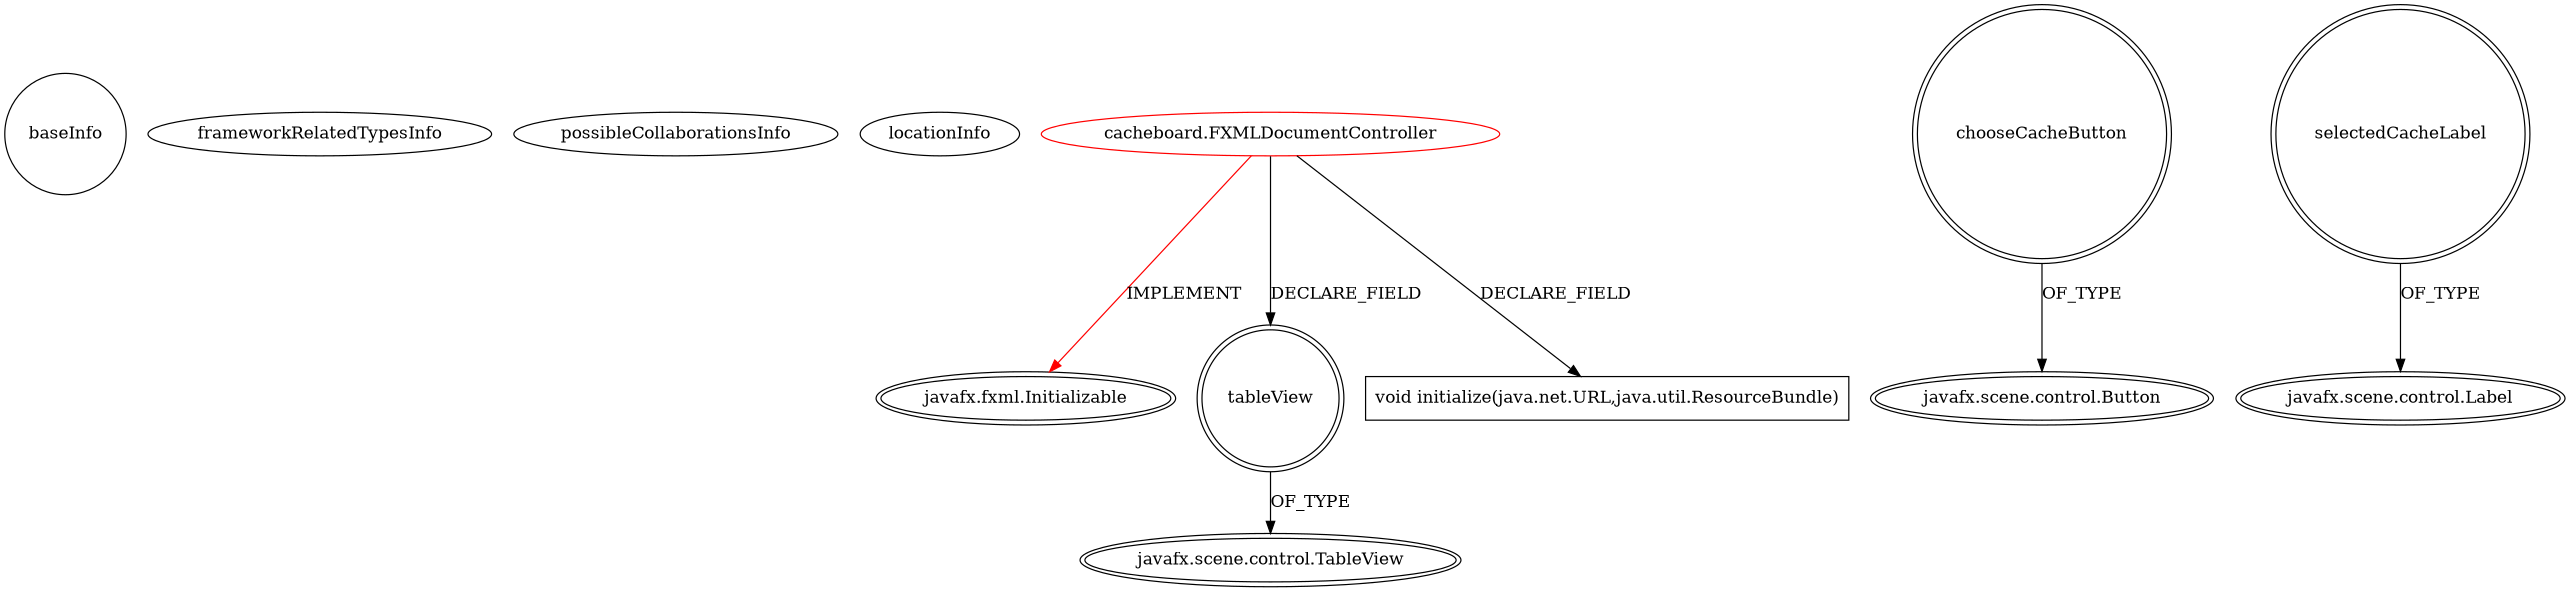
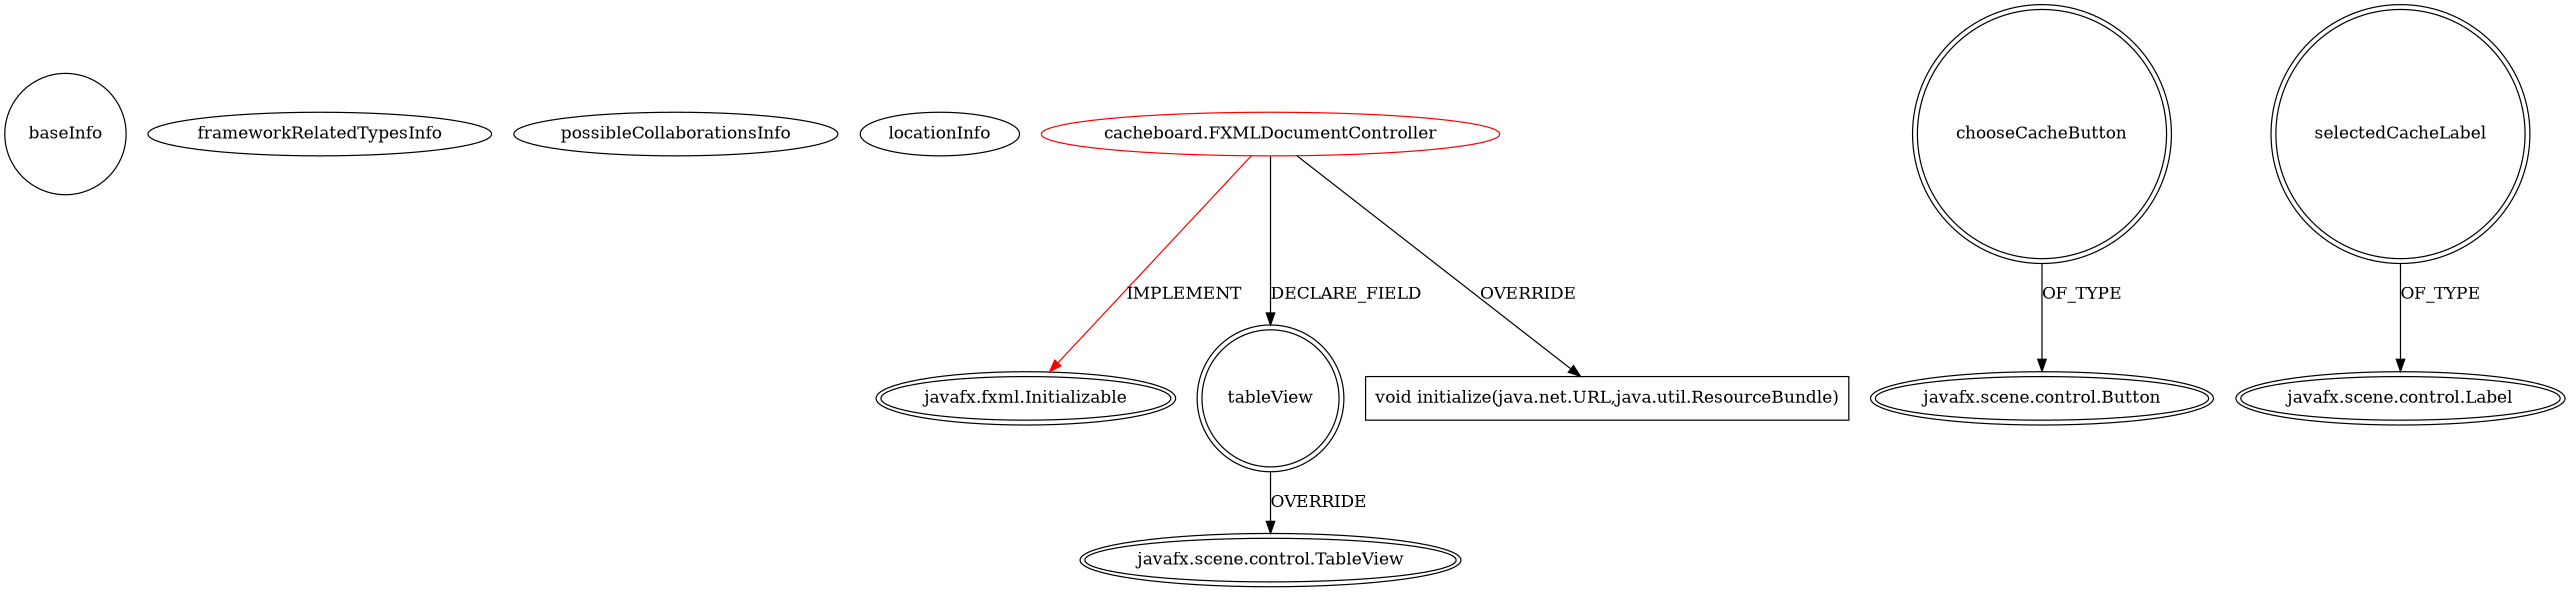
(1556, 294) -> (1528, 294)
(1311, 503) -> (1319, 503)
